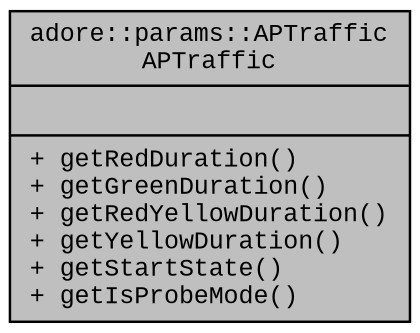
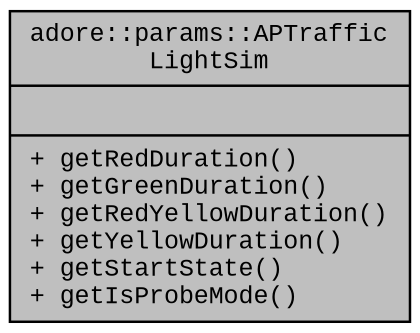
(210, 61) -> (210, 61)
